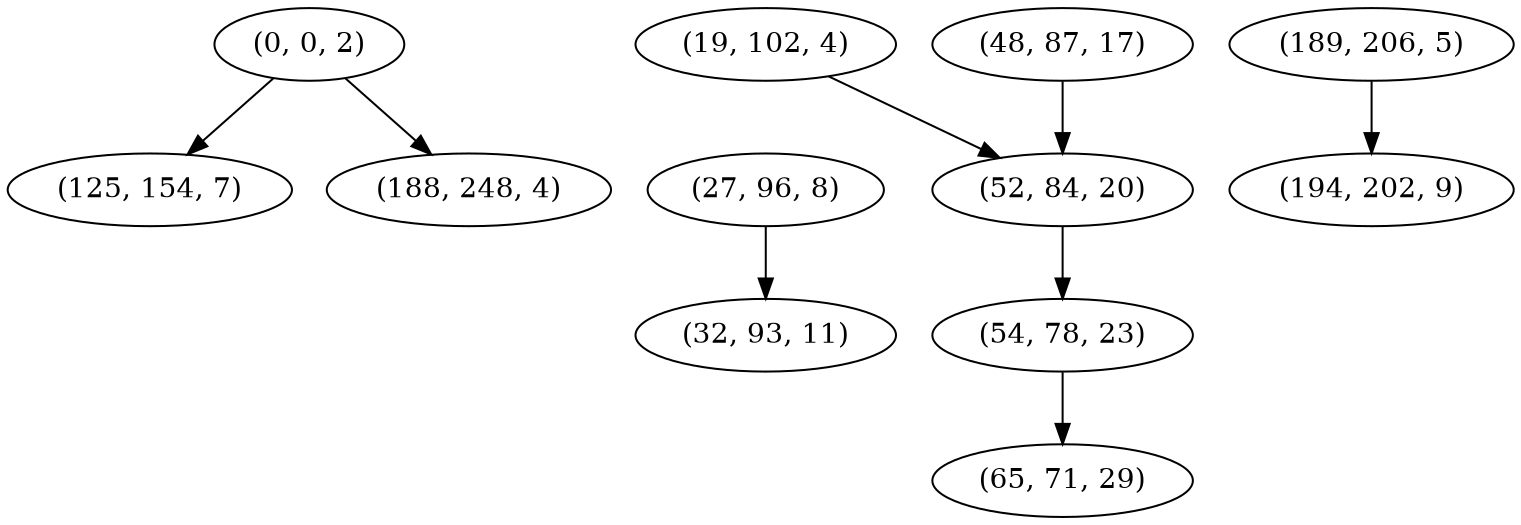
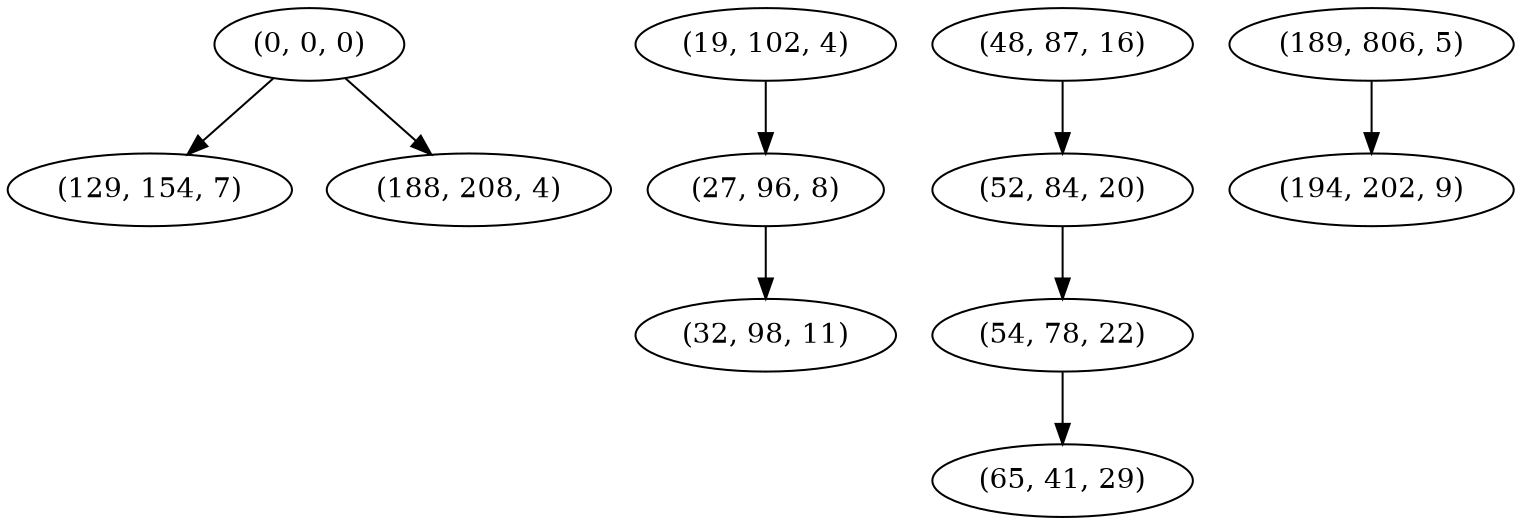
(309, 44) -> (309, 44)
(1063, 44) -> (1063, 44)
(1372, 44) -> (1372, 44)
(905, 113) -> (766, 107)
(150, 190) -> (150, 190)
(469, 190) -> (469, 190)
(766, 335) -> (766, 335)
(1063, 335) -> (1063, 335)
(1063, 481) -> (1063, 481)
